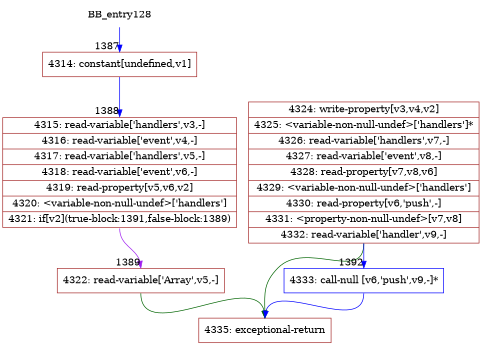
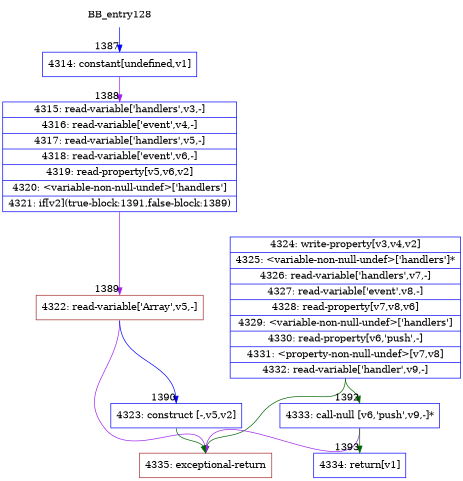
(120, 64) -> (120, 64)
(120, 93) -> (120, 86)
(120, 173) -> (120, 157)
(364, 173) -> (345, 308)
(364, 252) -> (350, 388)
(200, 306) -> (103, 426)
(318, 306) -> (286, 442)
none -> (176, 416)
none -> (360, 465)
